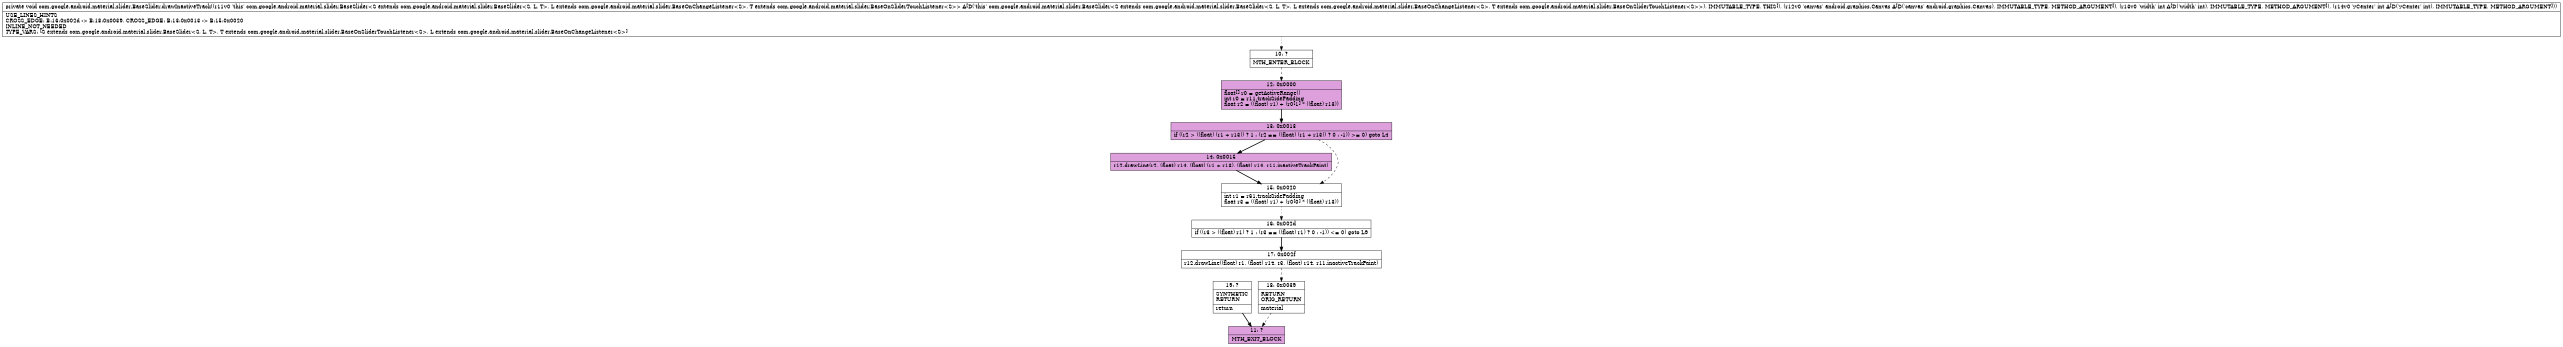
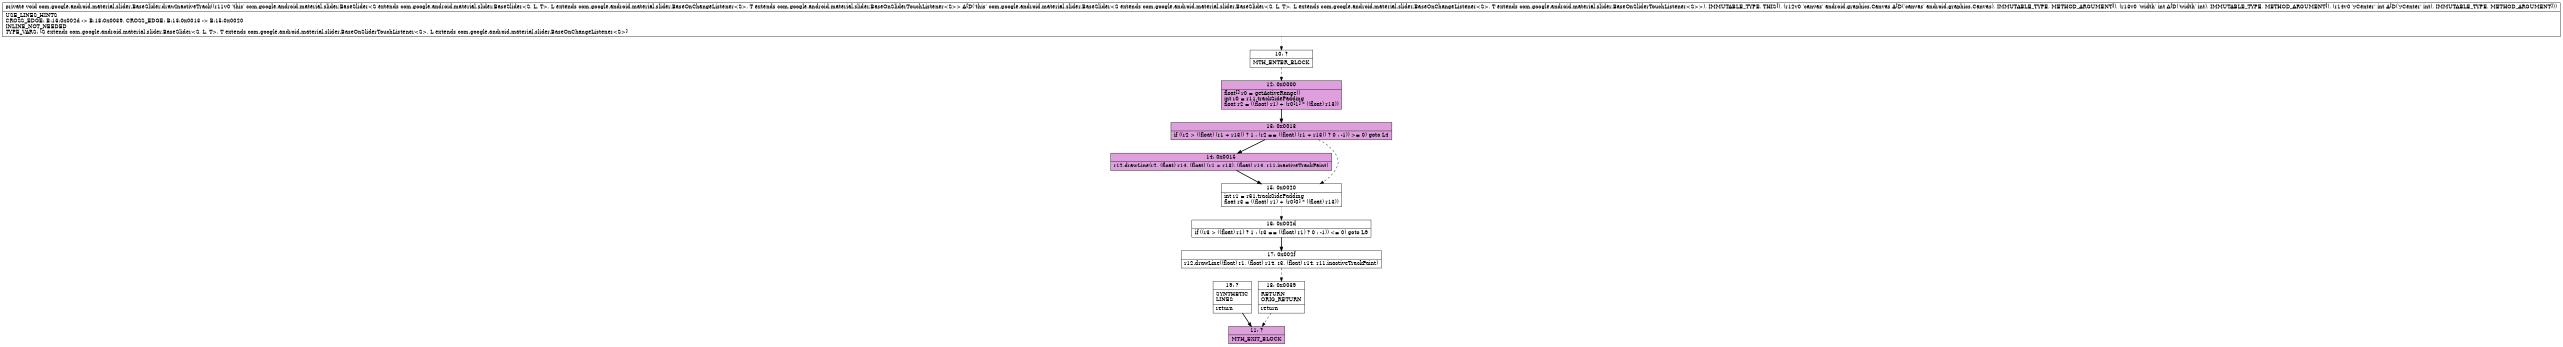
(1228, 300) -> (1225, 300)
(1272, 308) -> (1270, 308)
